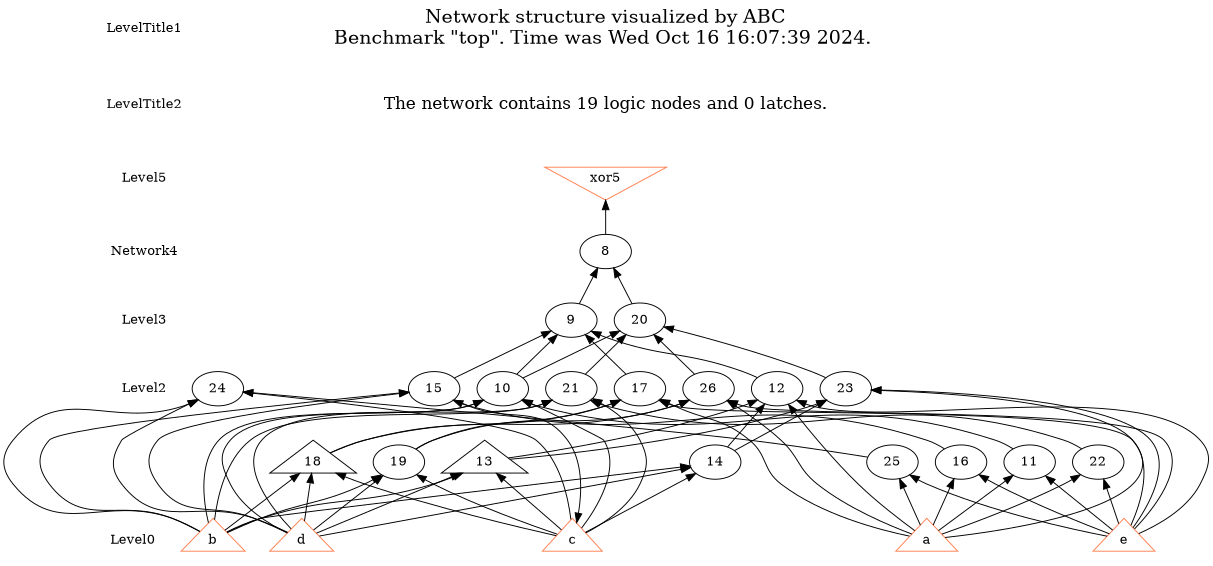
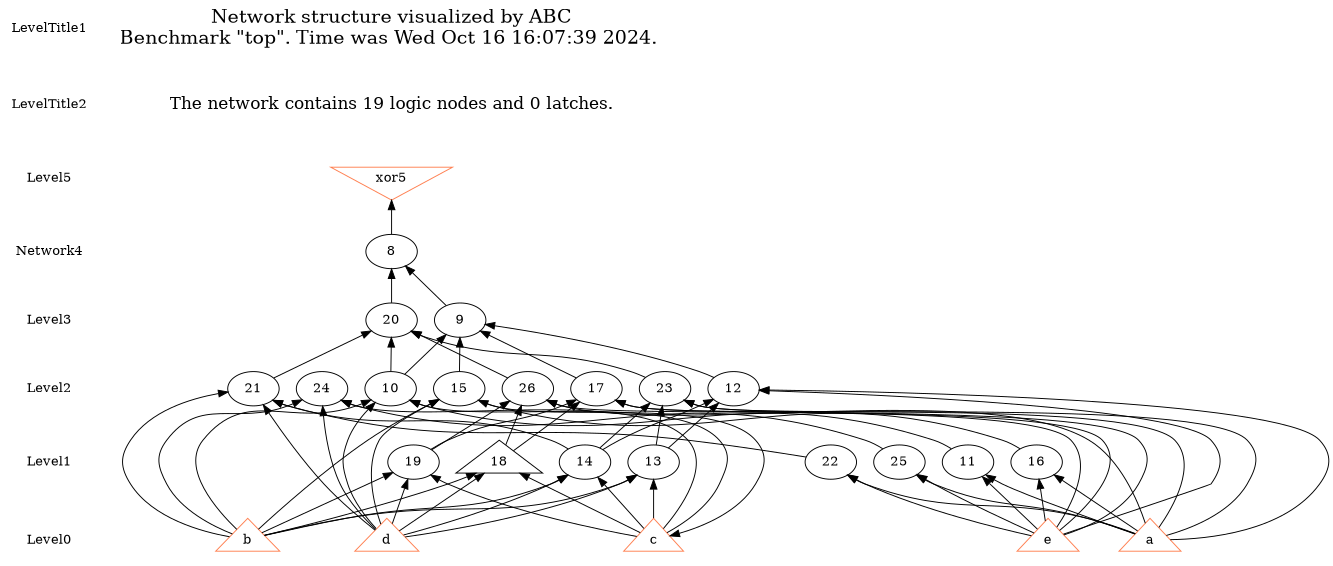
none -> (50, 462)
(485, 462) -> (654, 462)
(646, 463) -> (427, 421)
